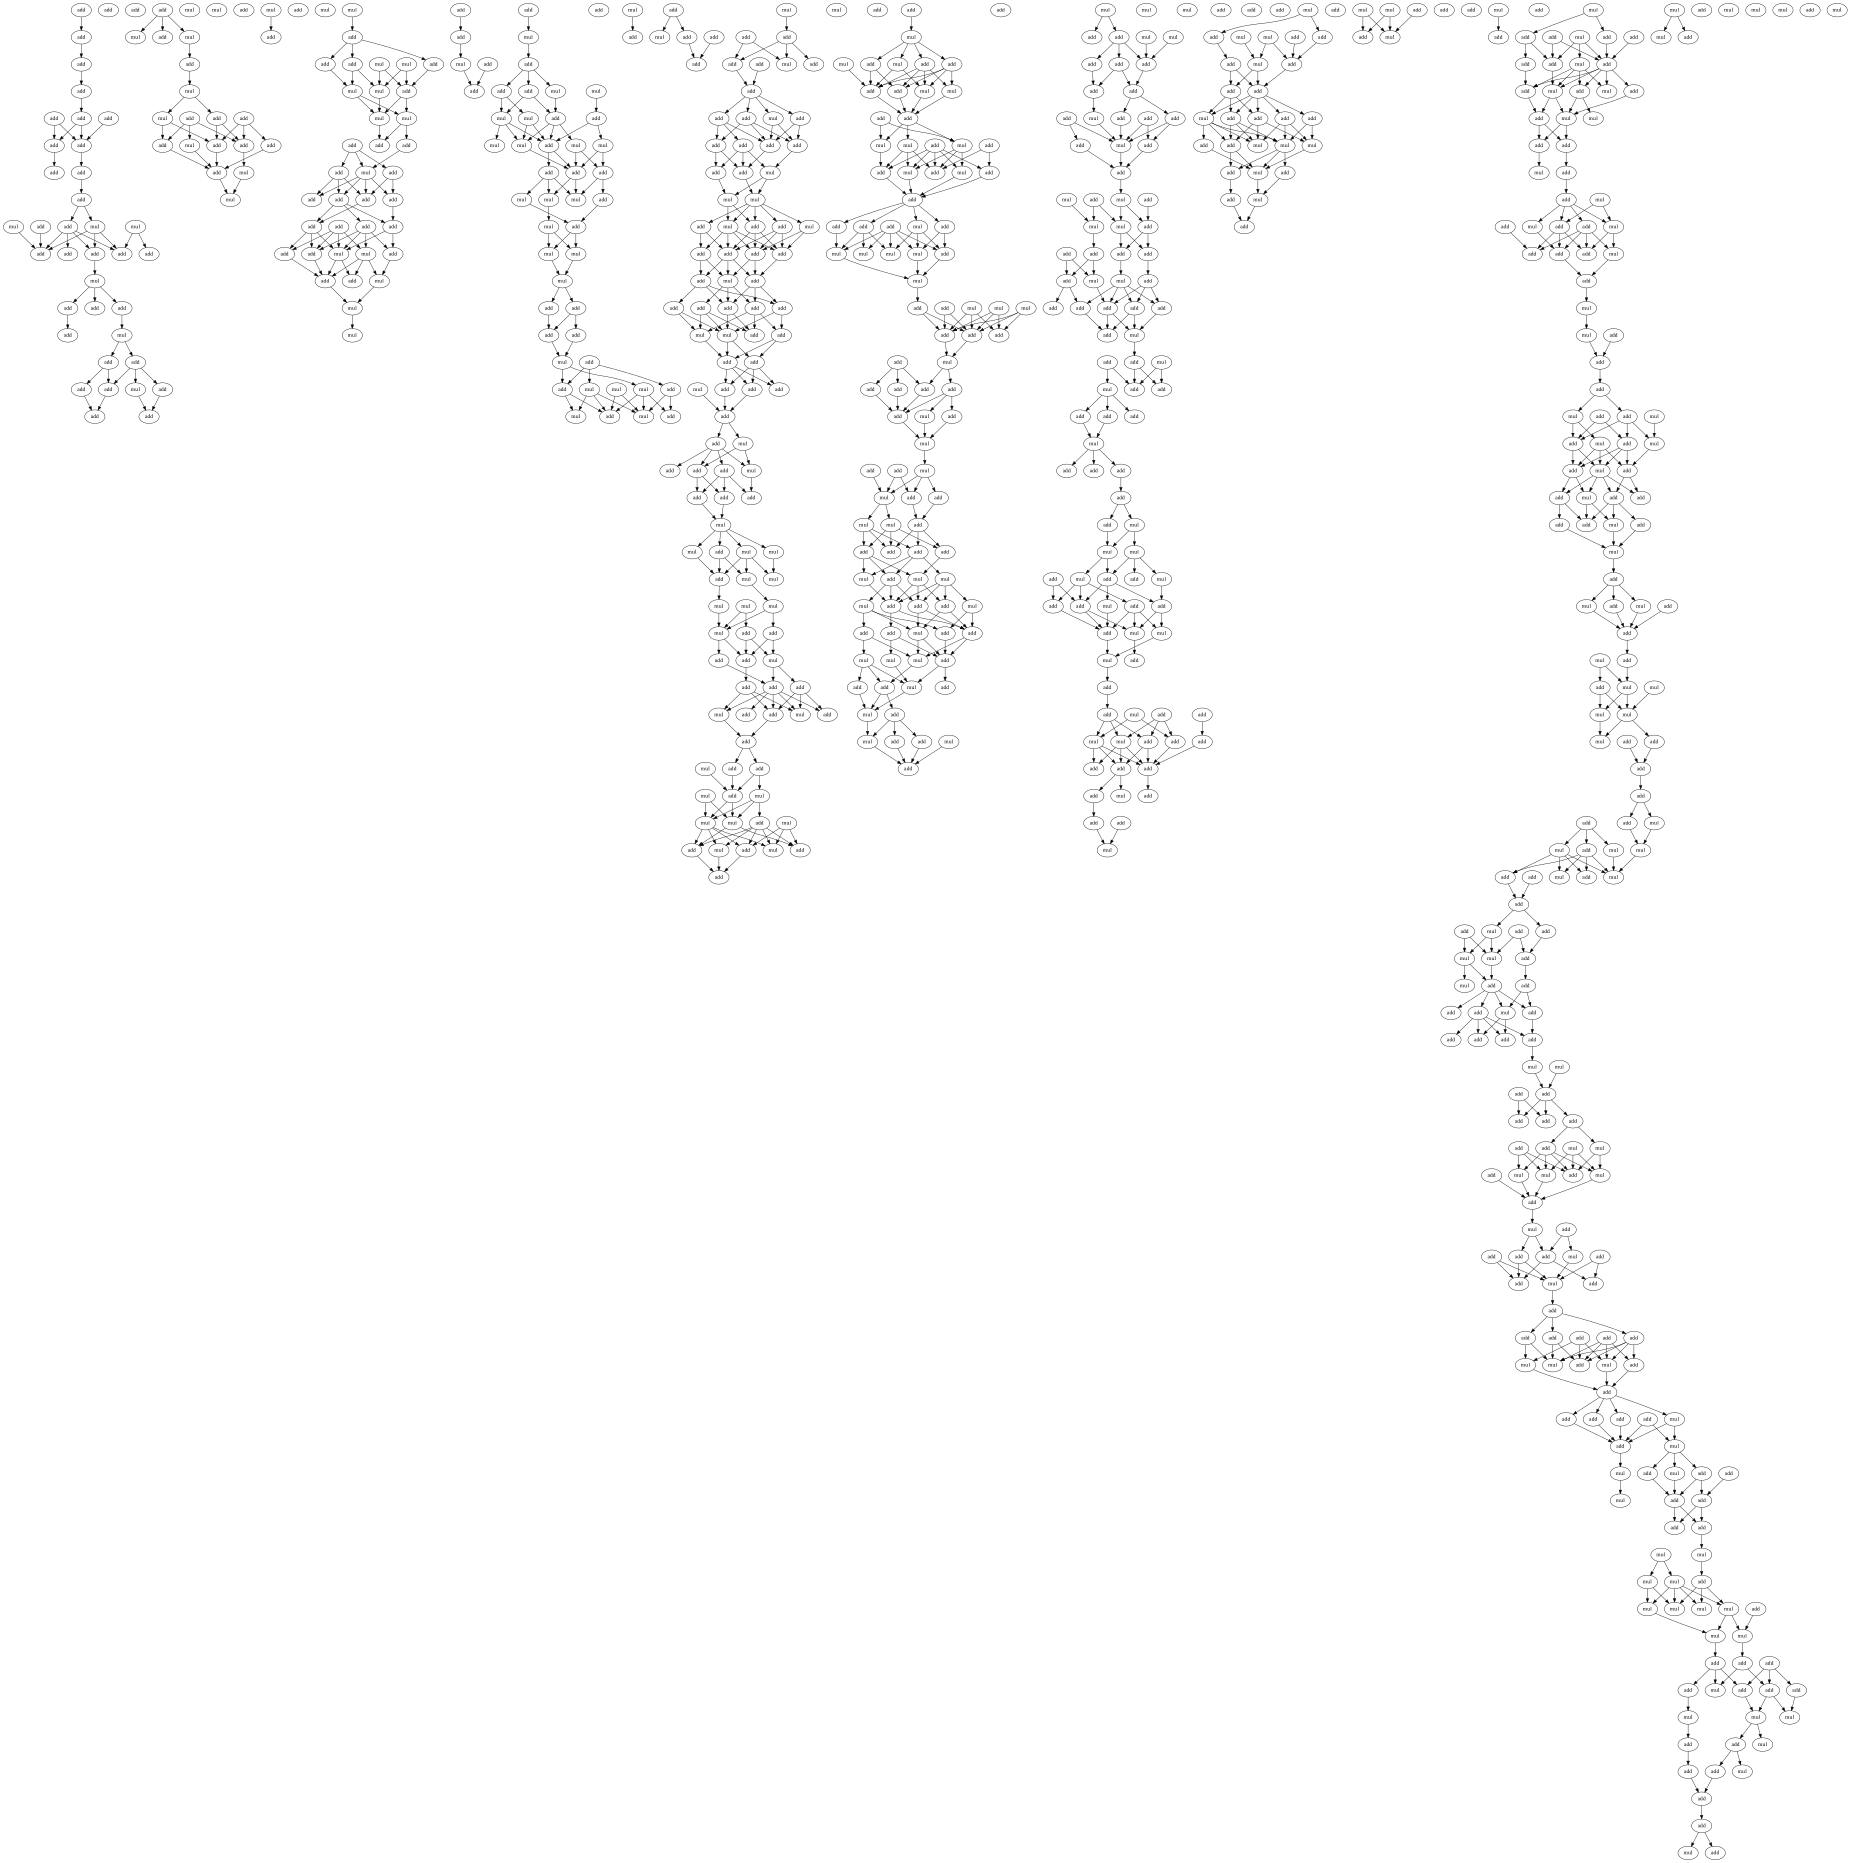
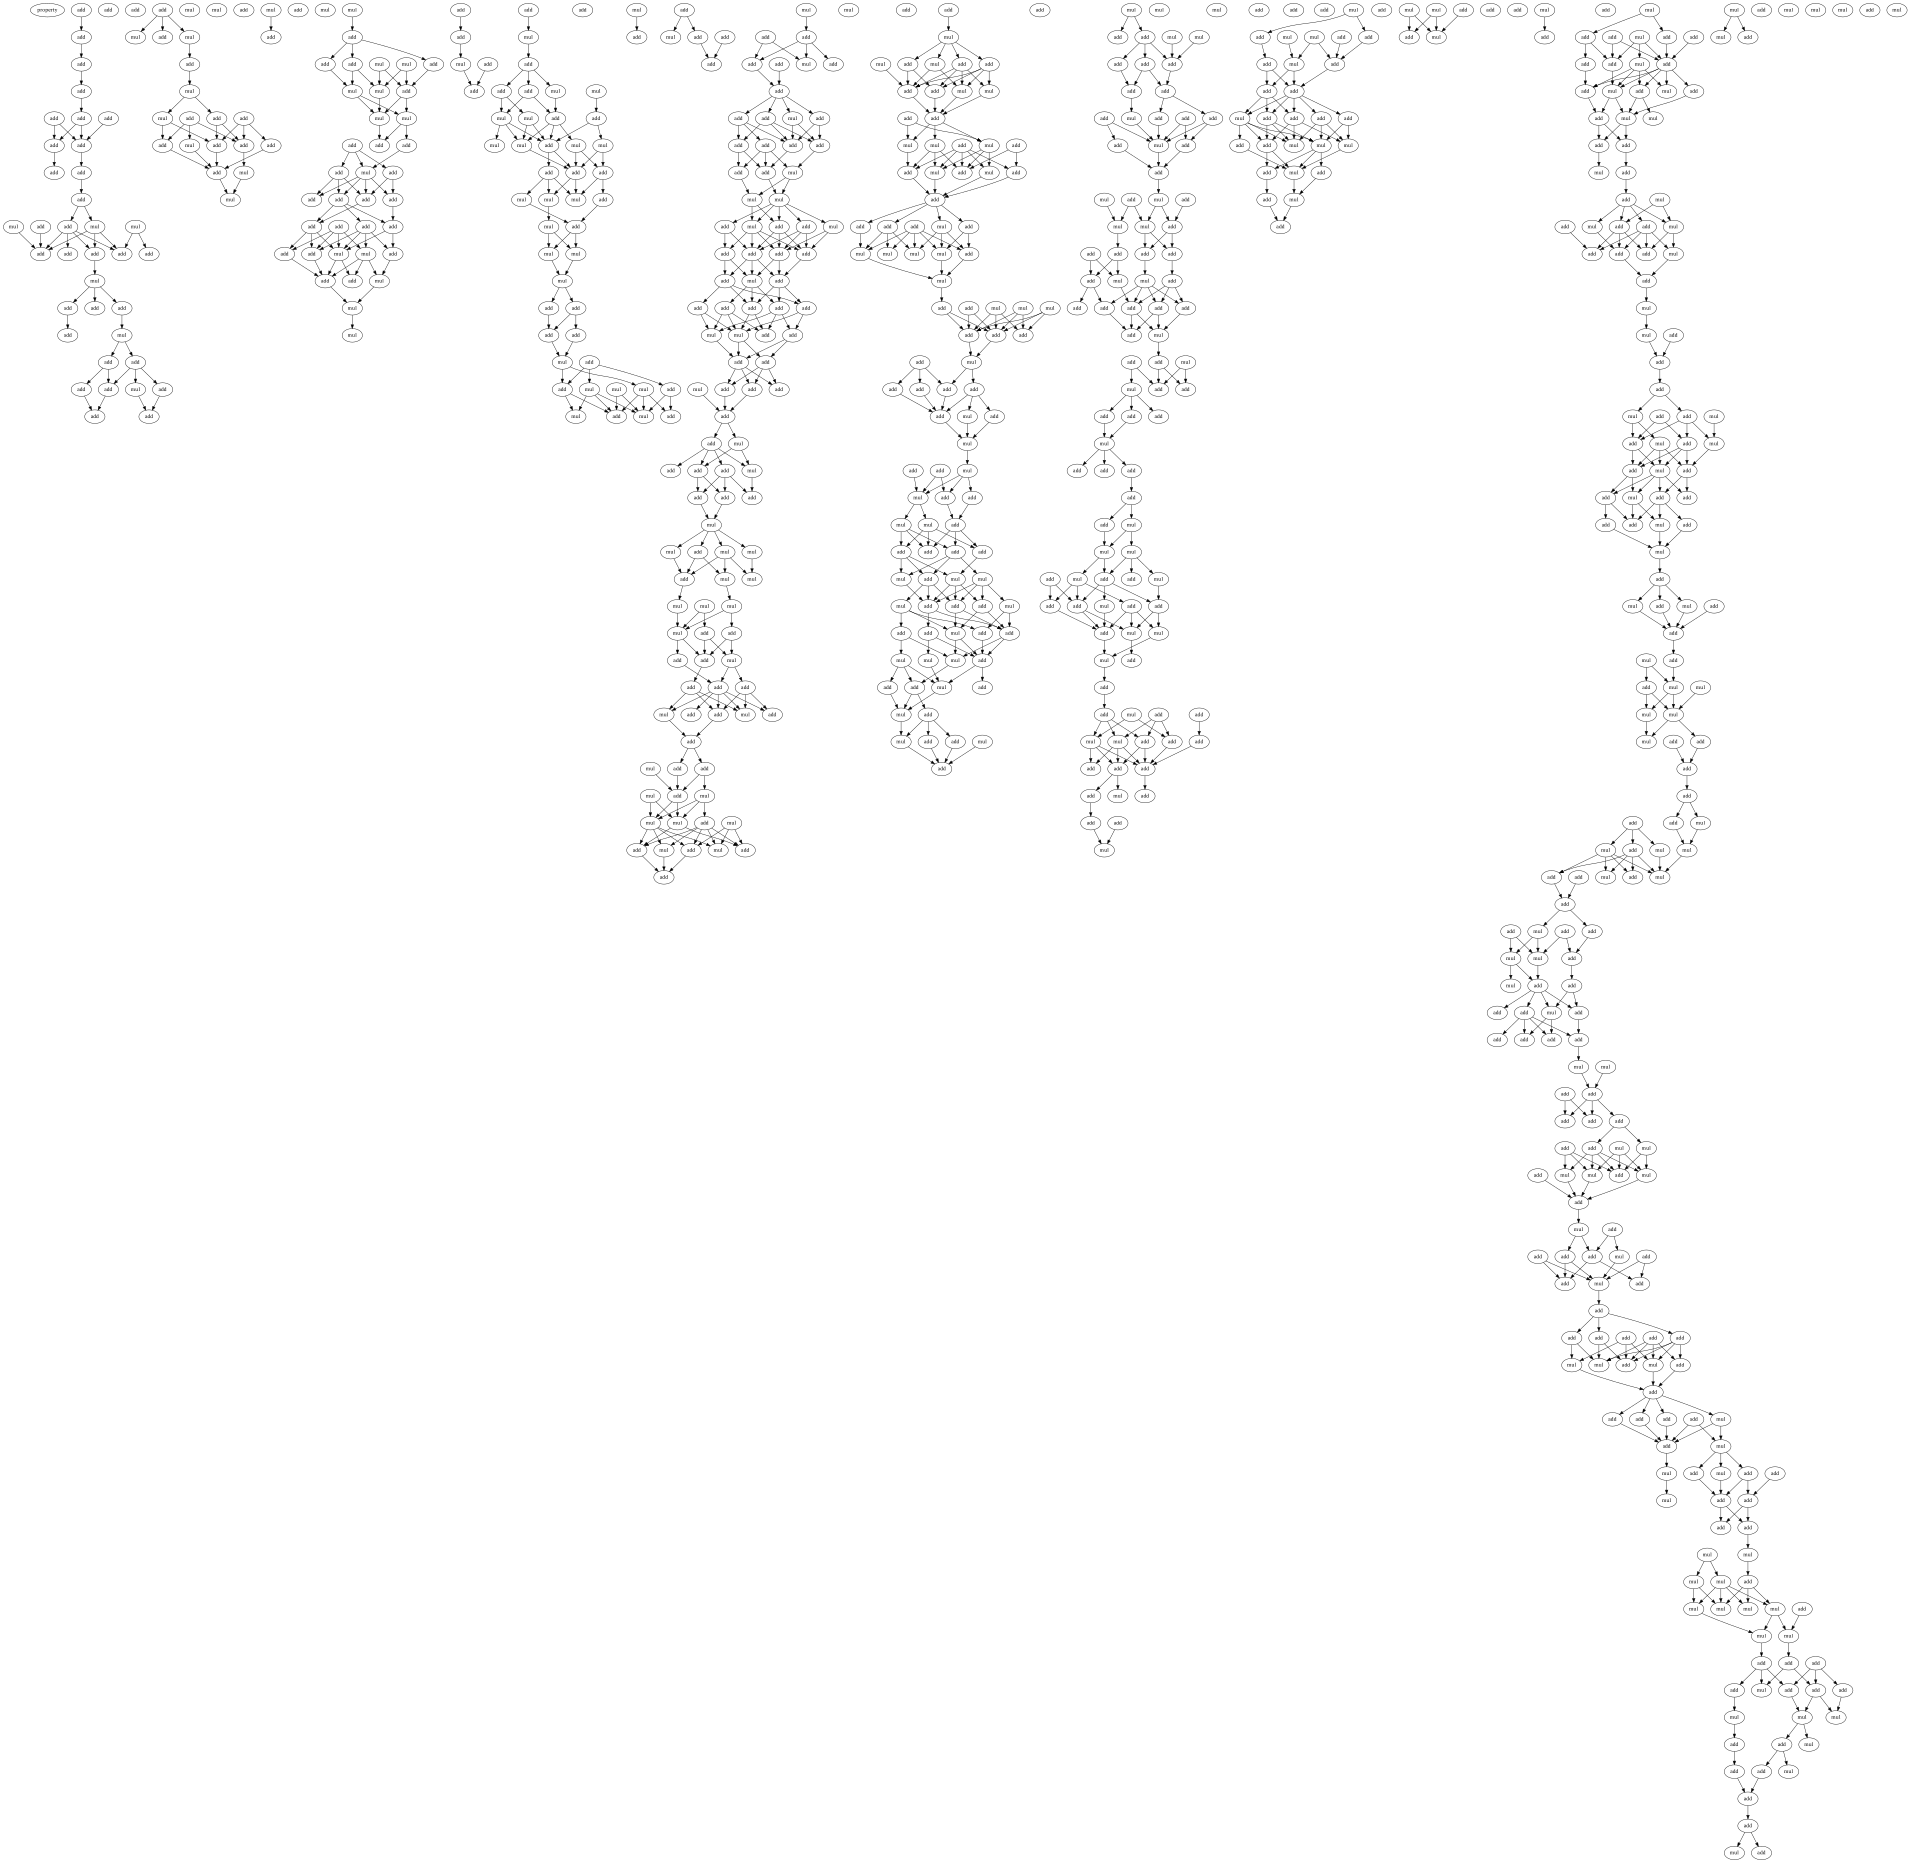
none -> (47, 10)
